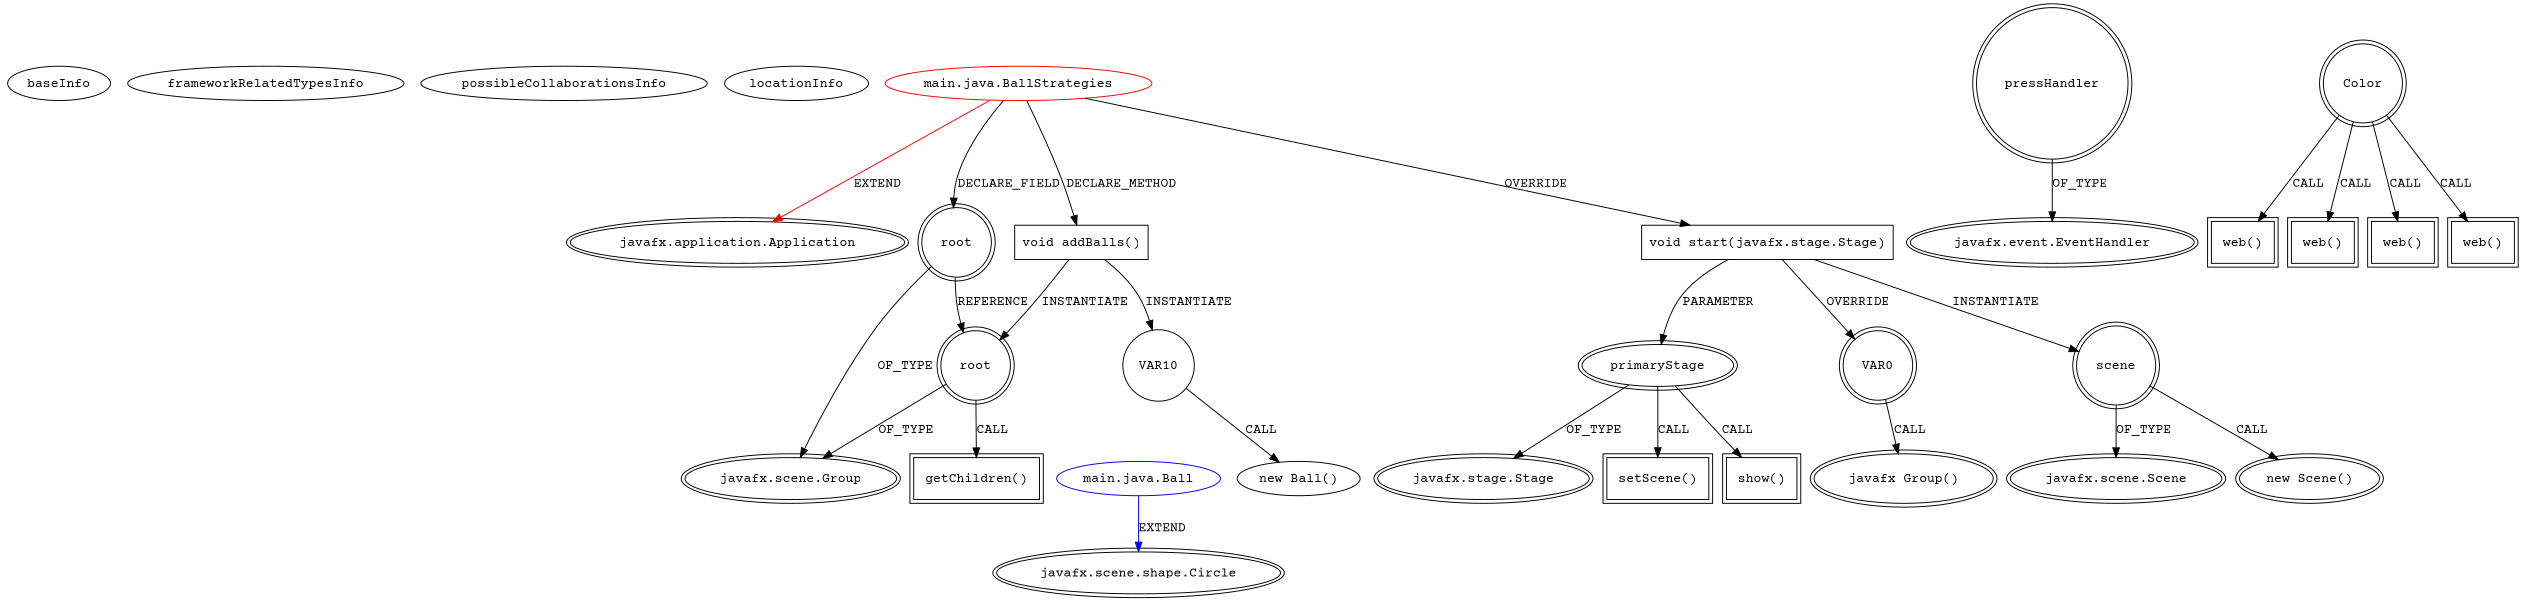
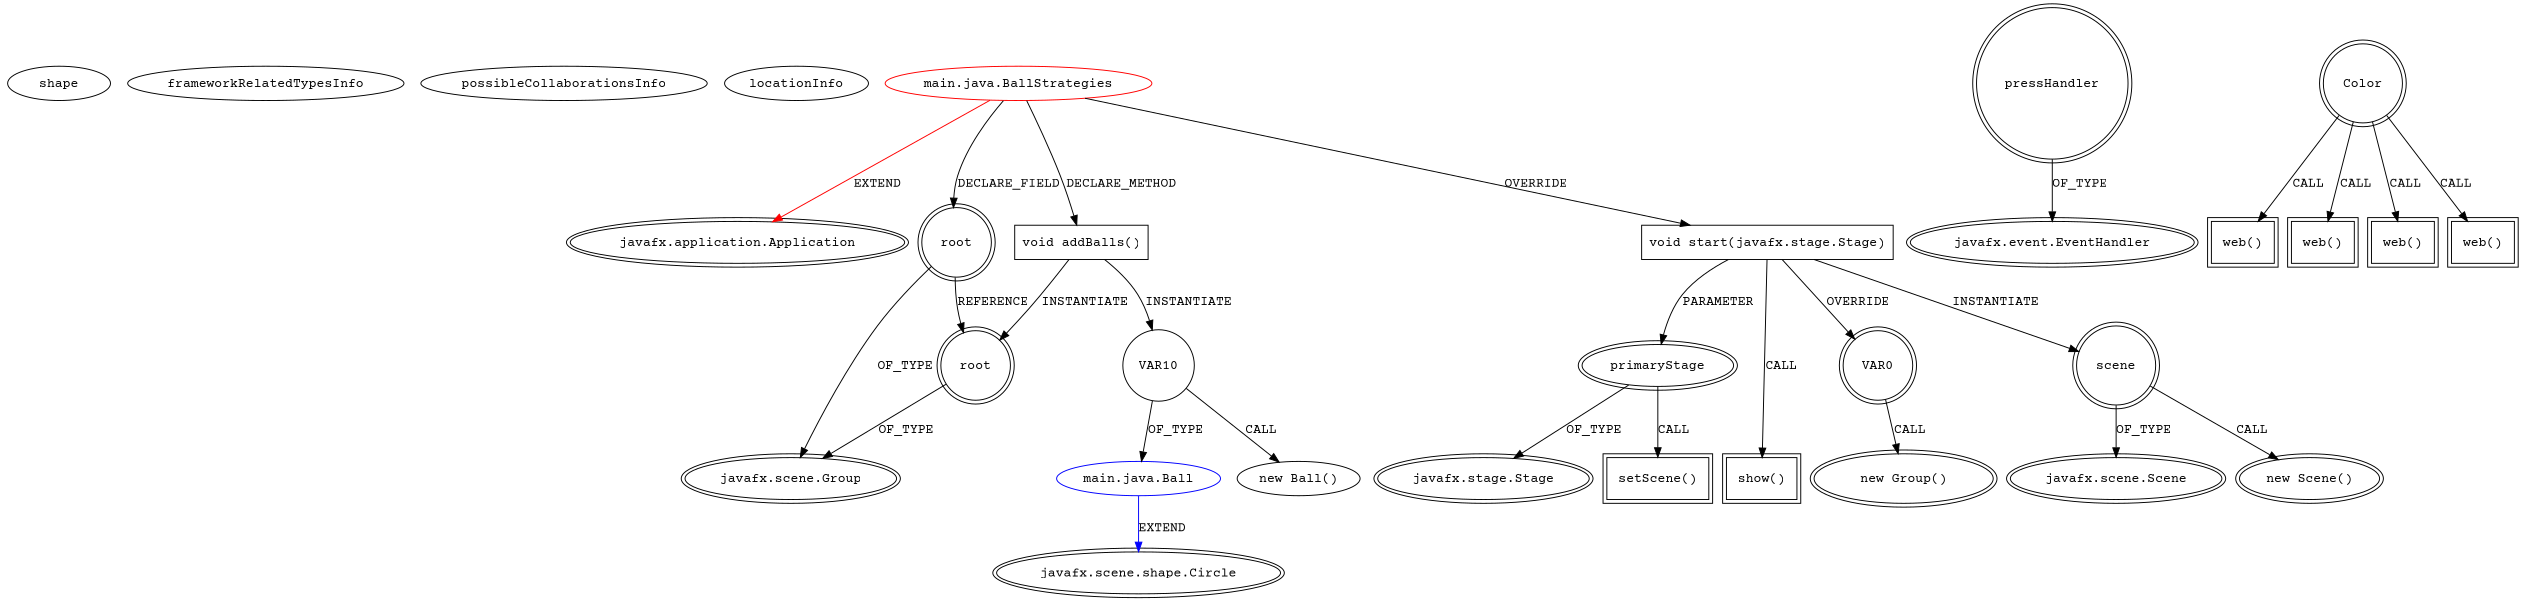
(59, 83) -> (59, 83)
(1705, 418) -> (1765, 354)
none -> (1148, 426)
(977, 479) -> none
(1904, 479) -> (1904, 479)
